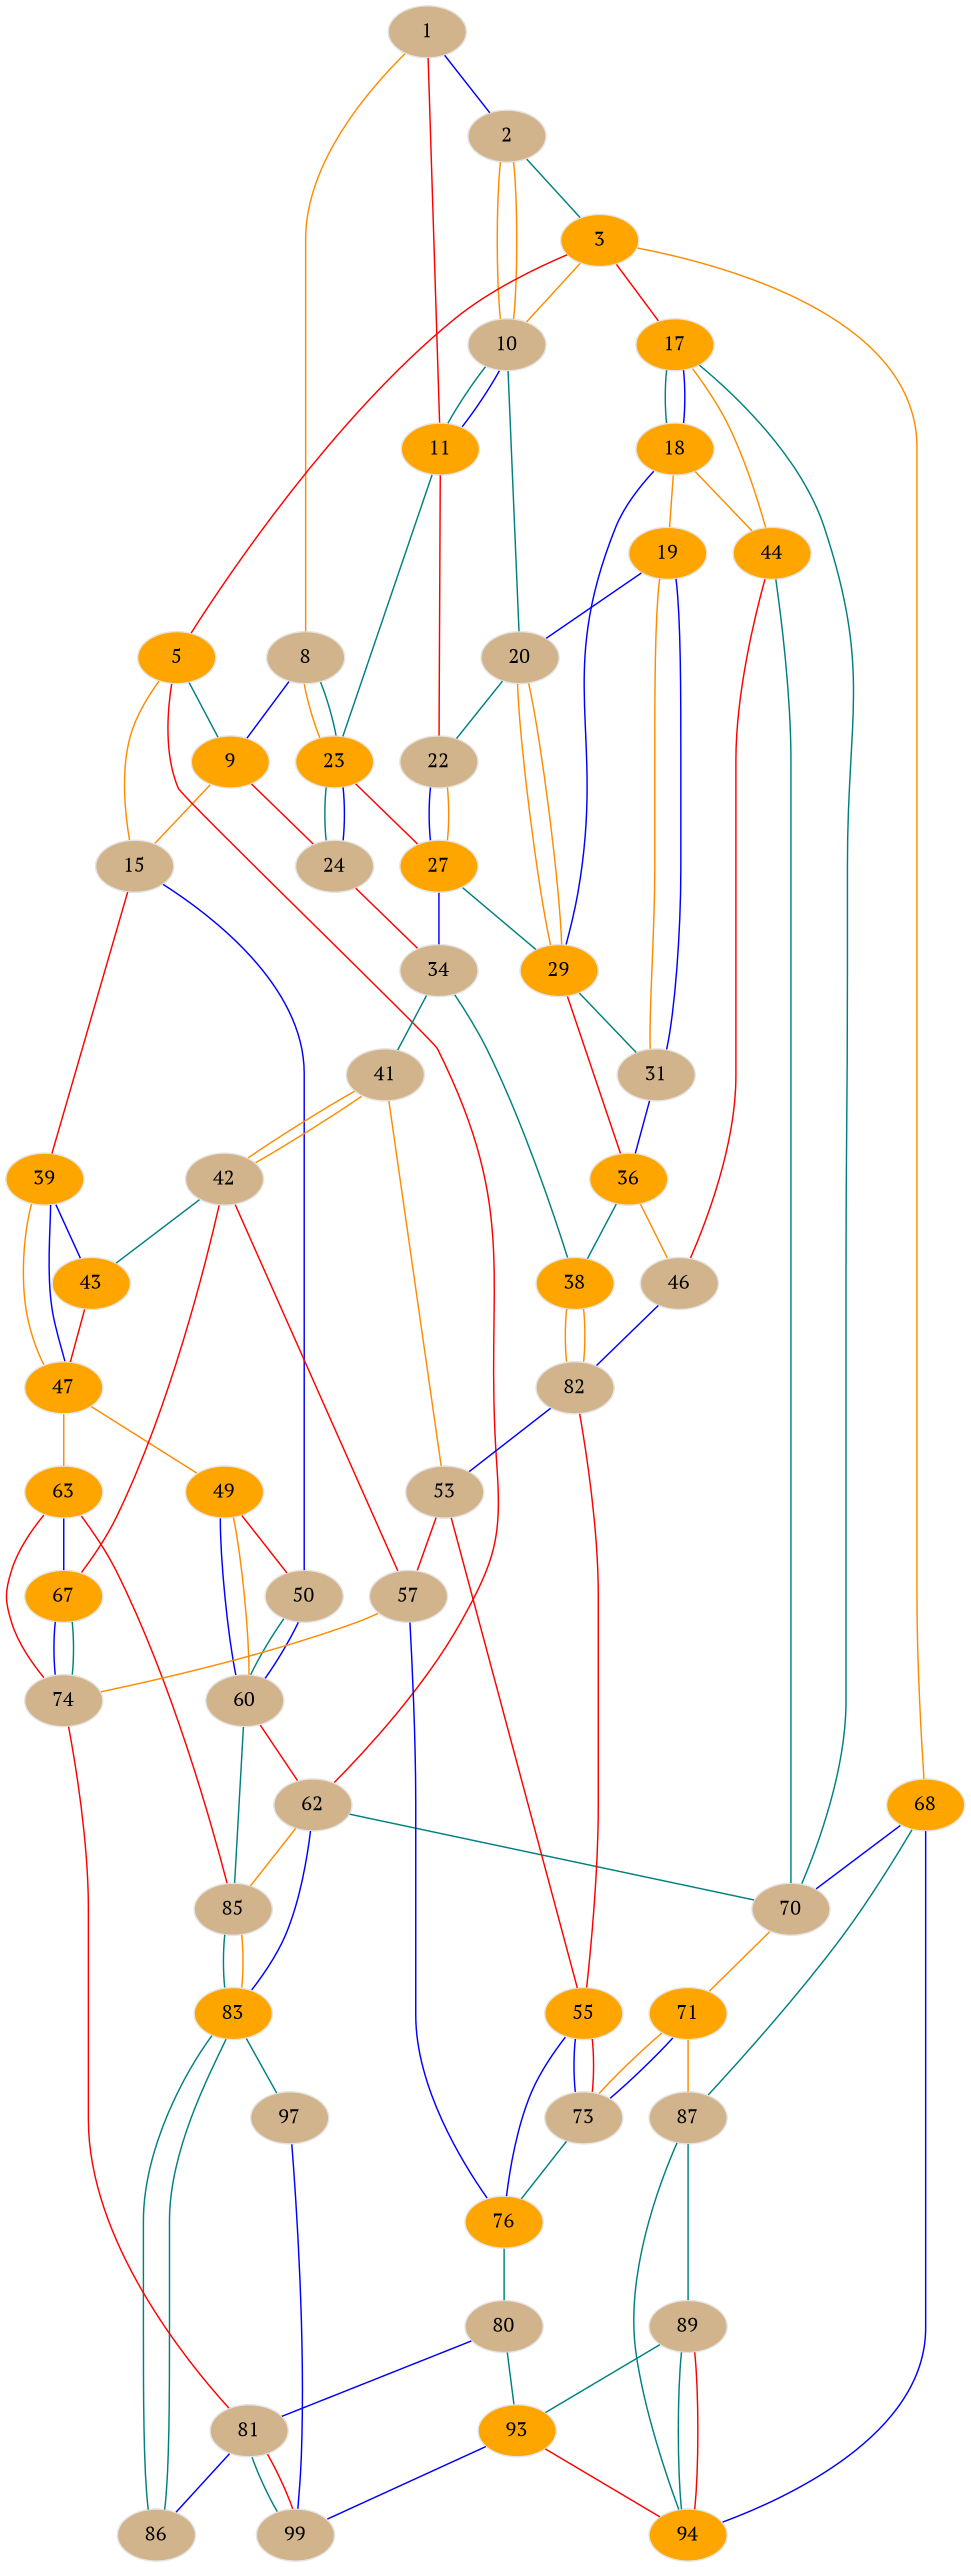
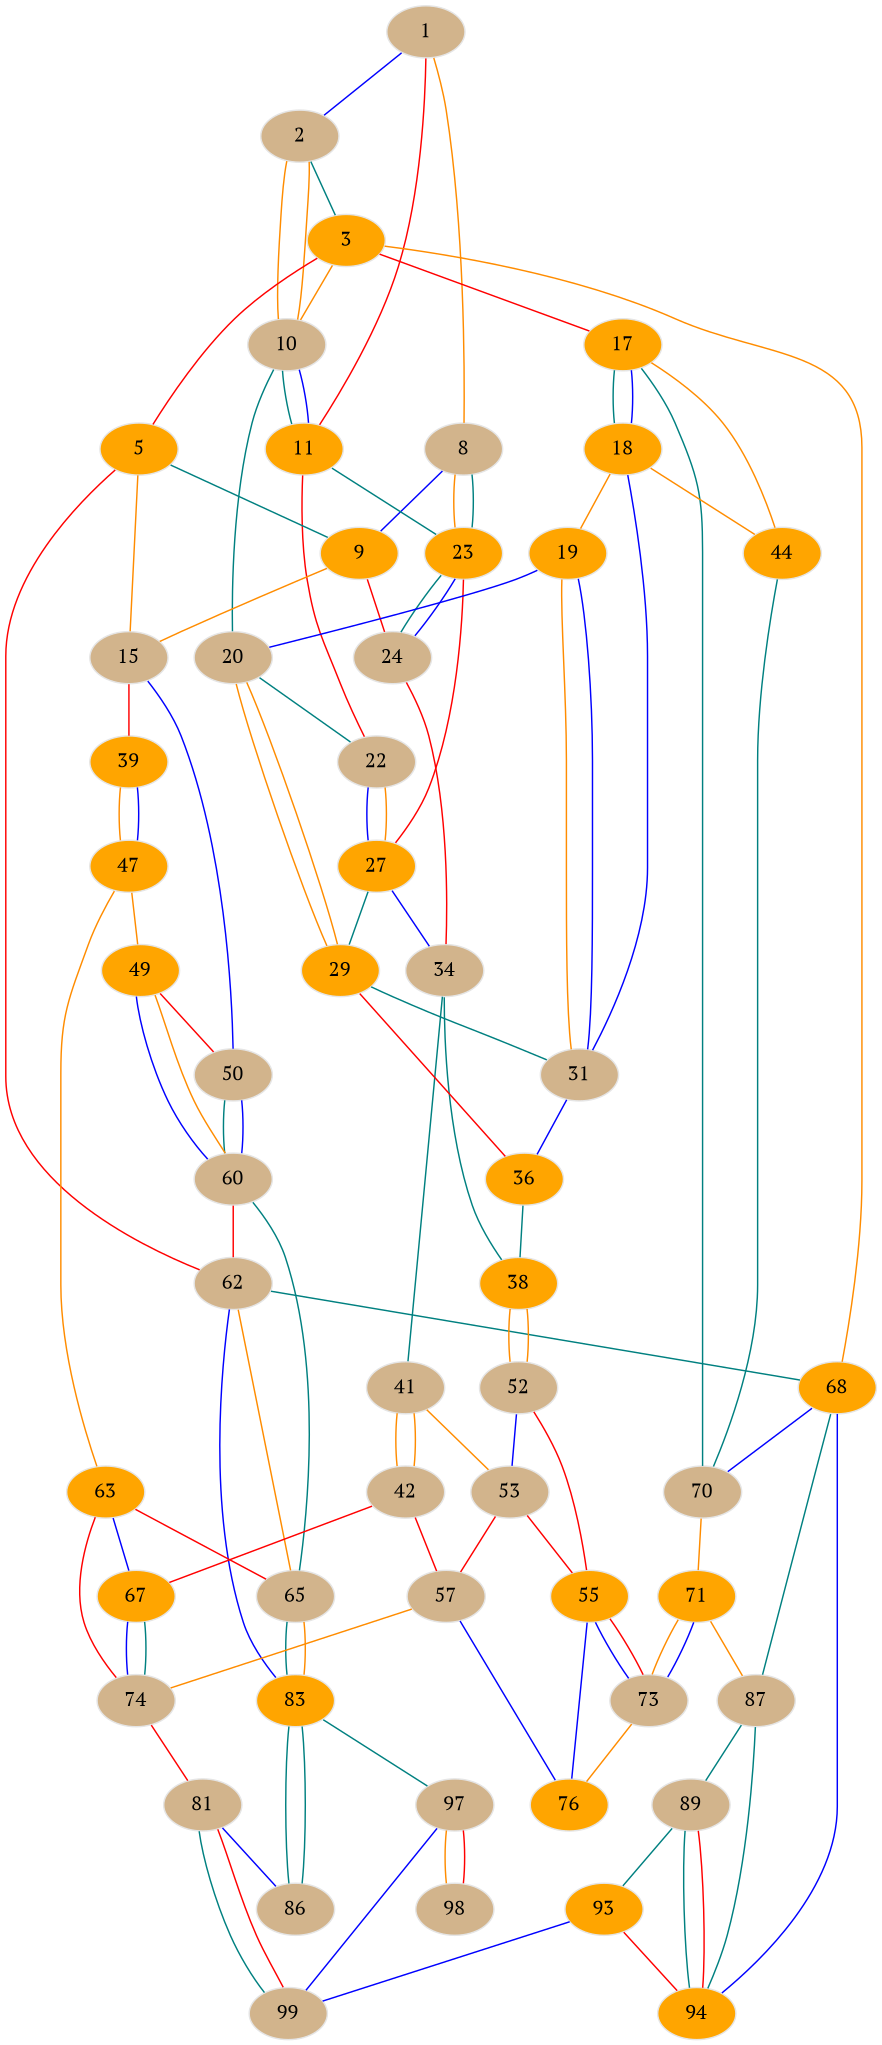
(585, 701) -> (648, 767)
(91, 1283) -> none
(679, 1283) -> none
(575, 1388) -> (519, 1388)
(552, 1857) -> (549, 1338)
(233, 1909) -> (296, 1596)
none -> (455, 1909)
(544, 2170) -> (609, 1753)
(504, 2326) -> none
